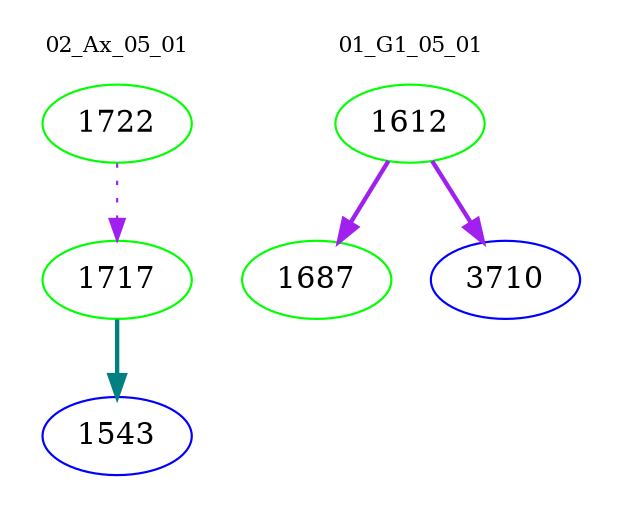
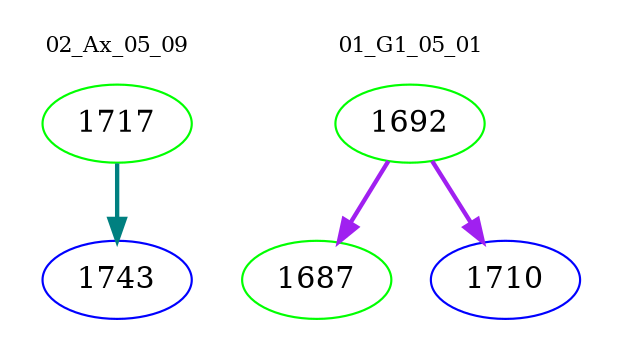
(117, 47) -> (117, 47)
(117, 124) -> none
(410, 124) -> (410, 124)
(505, 280) -> (505, 280)
(117, 436) -> (117, 280)
